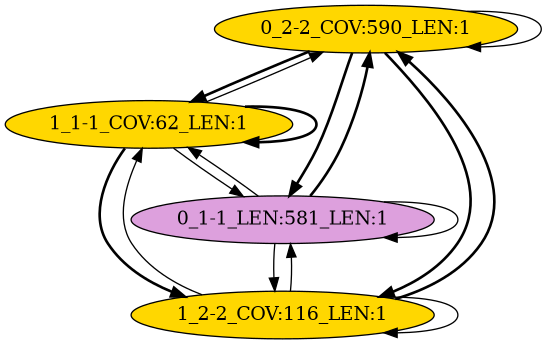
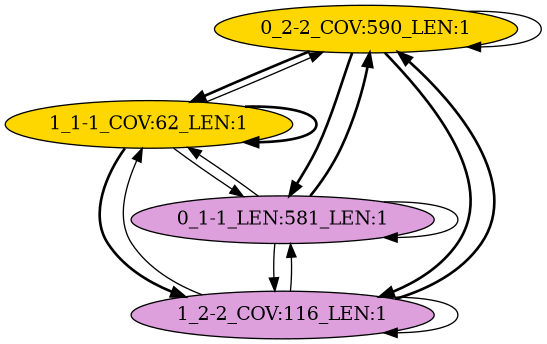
(283, 315) -> (283, 315)
